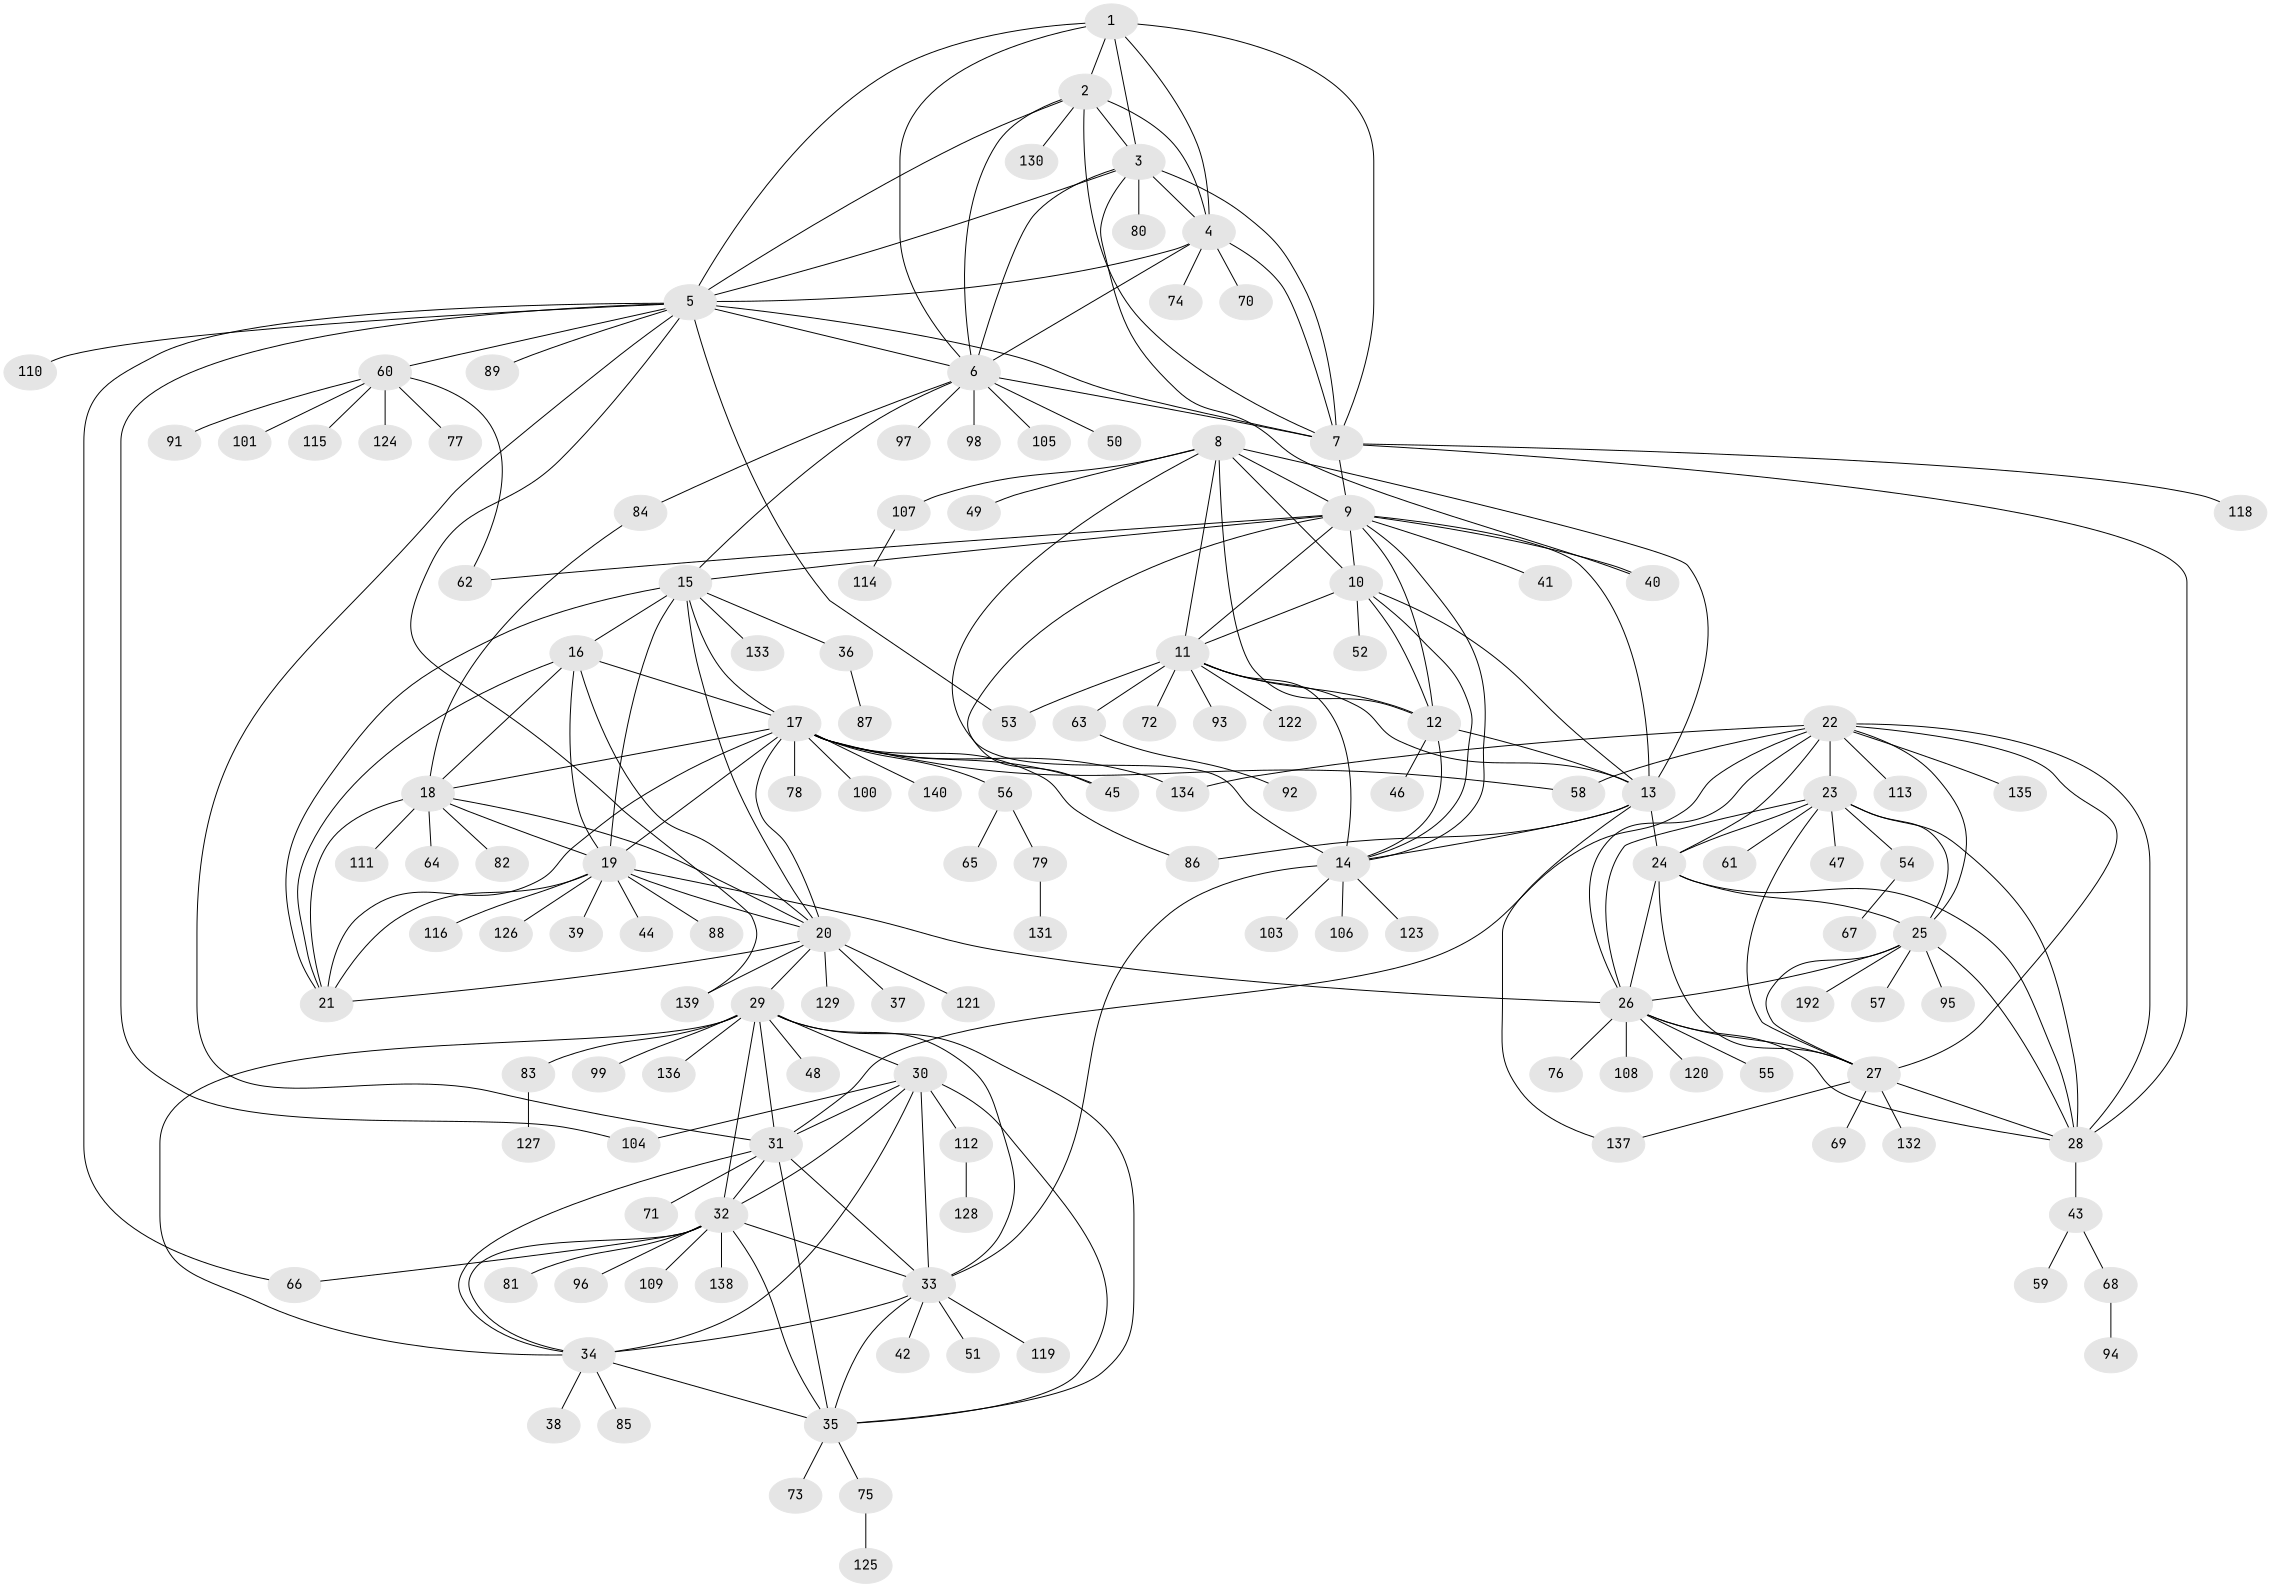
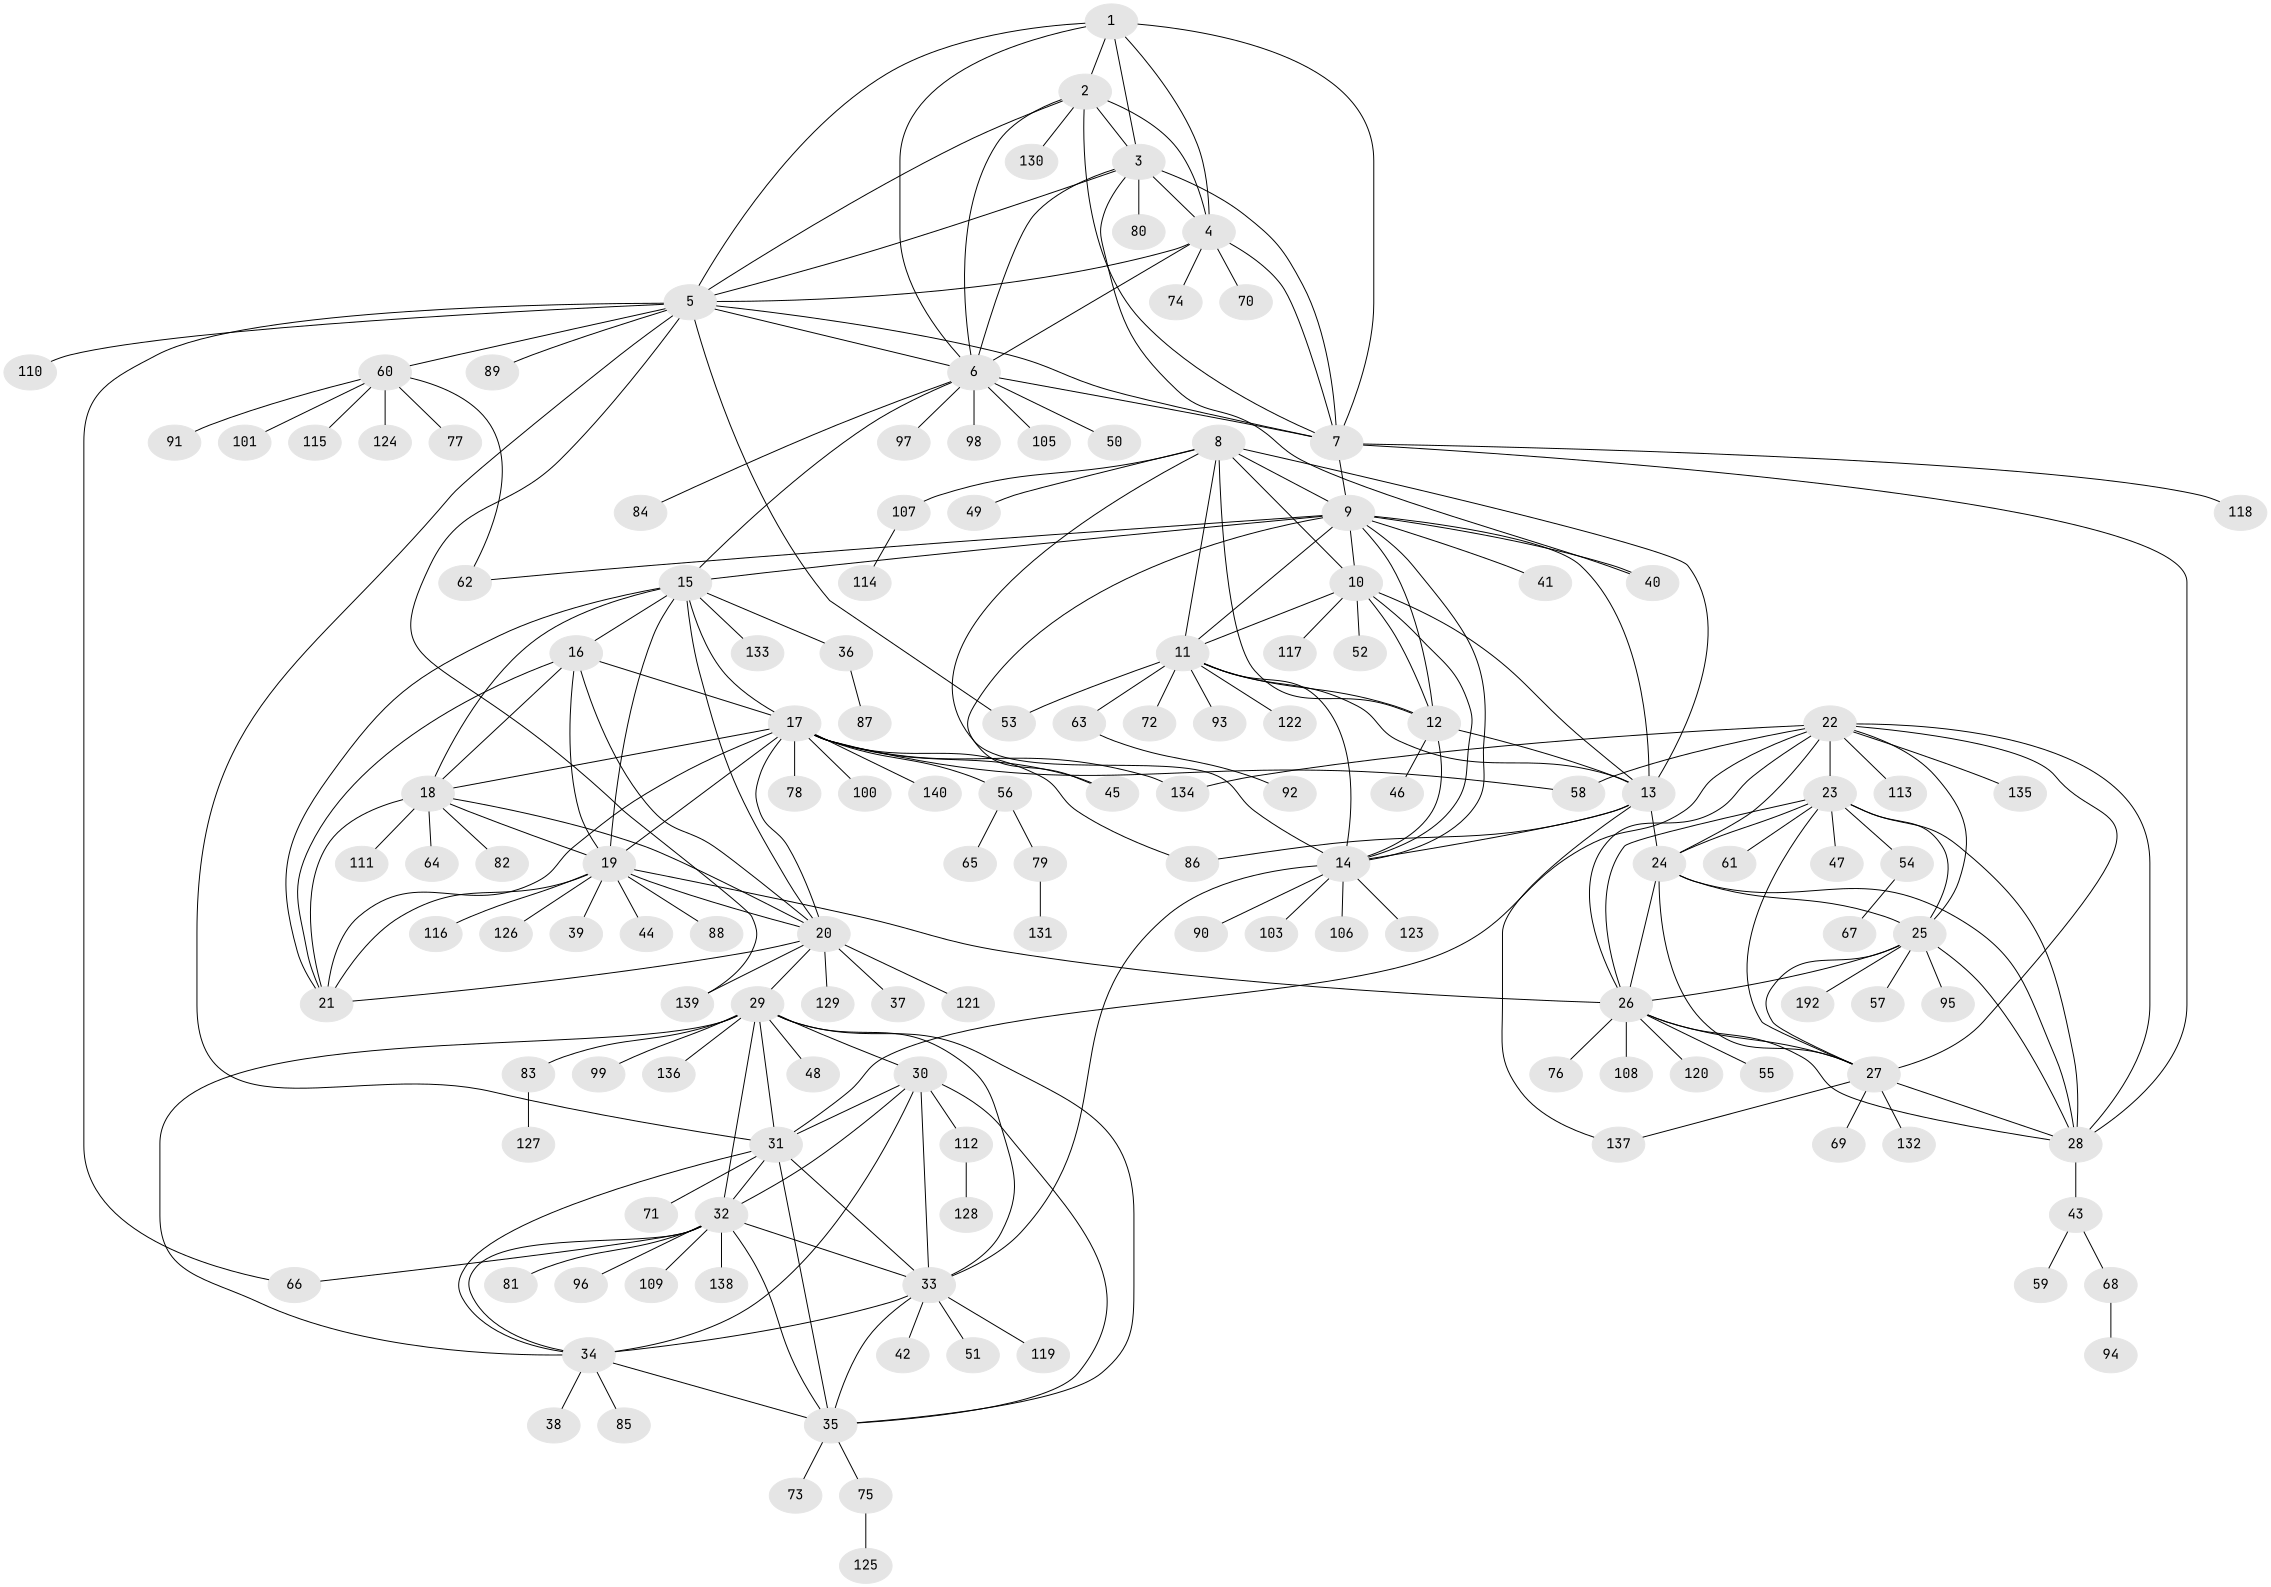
(505, 625) -> (522, 651)
none -> (1290, 653)
none -> (1201, 934)
(634, 1145) -> none
